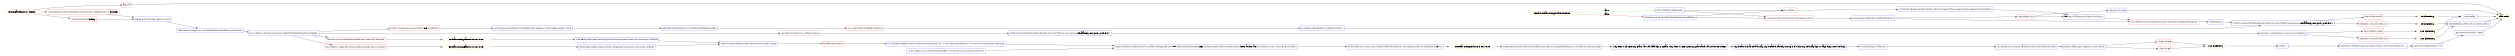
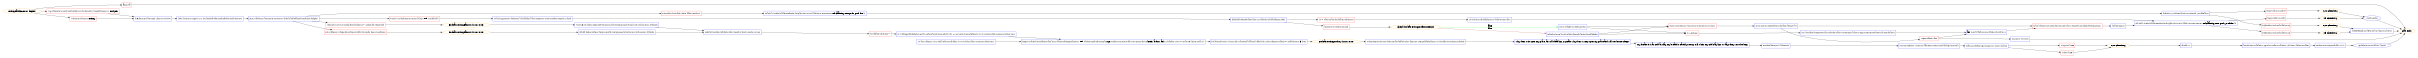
none -> (1336, 27)
(2469, 33) -> (2372, 45)
